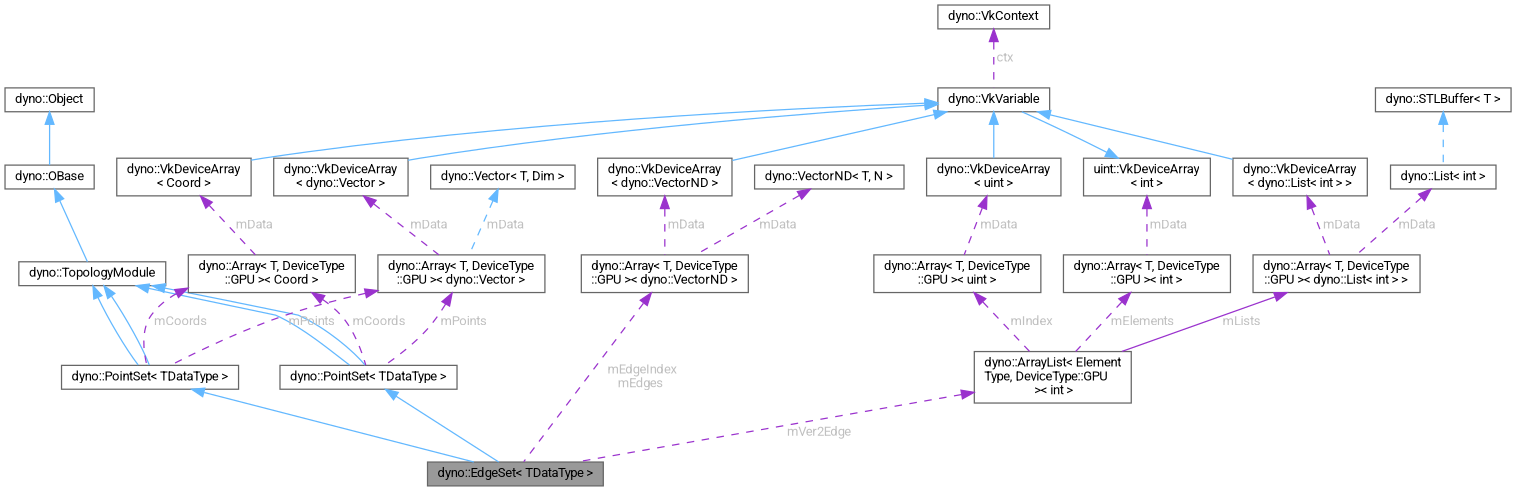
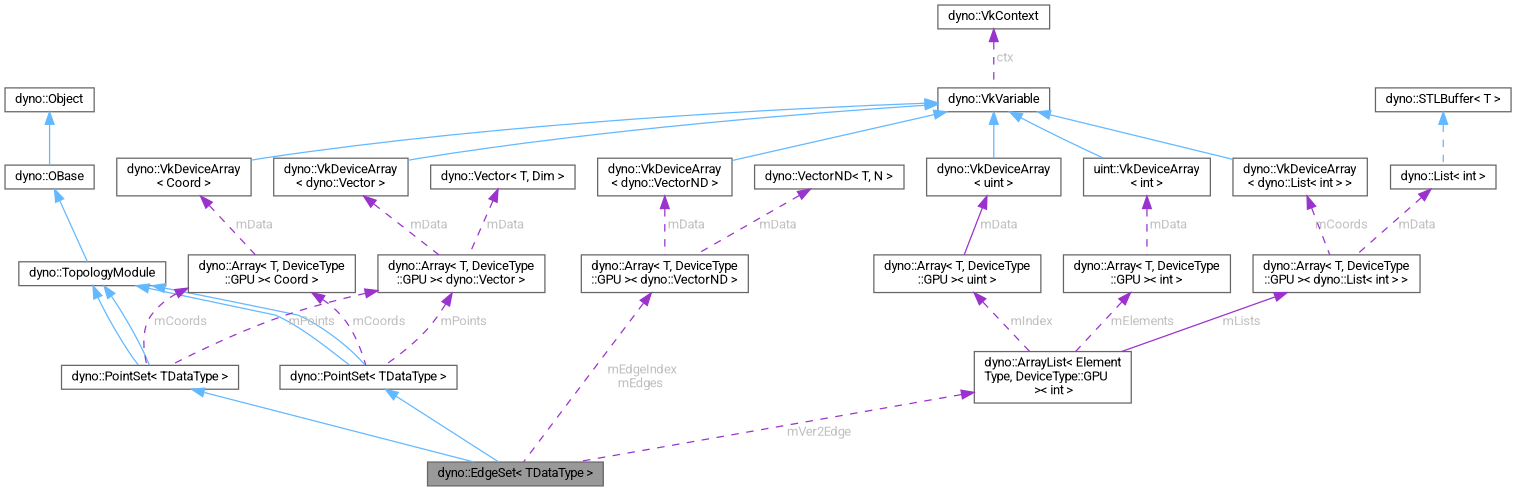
(1065, 132) -> (1062, 138)
(1340, 225) -> (1340, 225)
(481, 228) -> (481, 228)
(973, 231) -> (973, 231)
